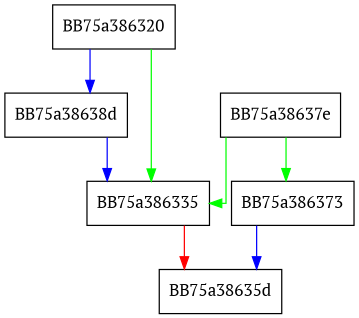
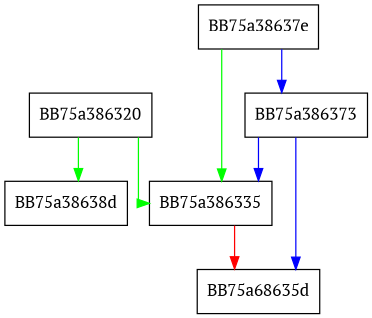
(90, 65) -> (78, 153)
(107, 153) -> (258, 153)
(286, 153) -> (282, 65)
(221, 292) -> (258, 292)
